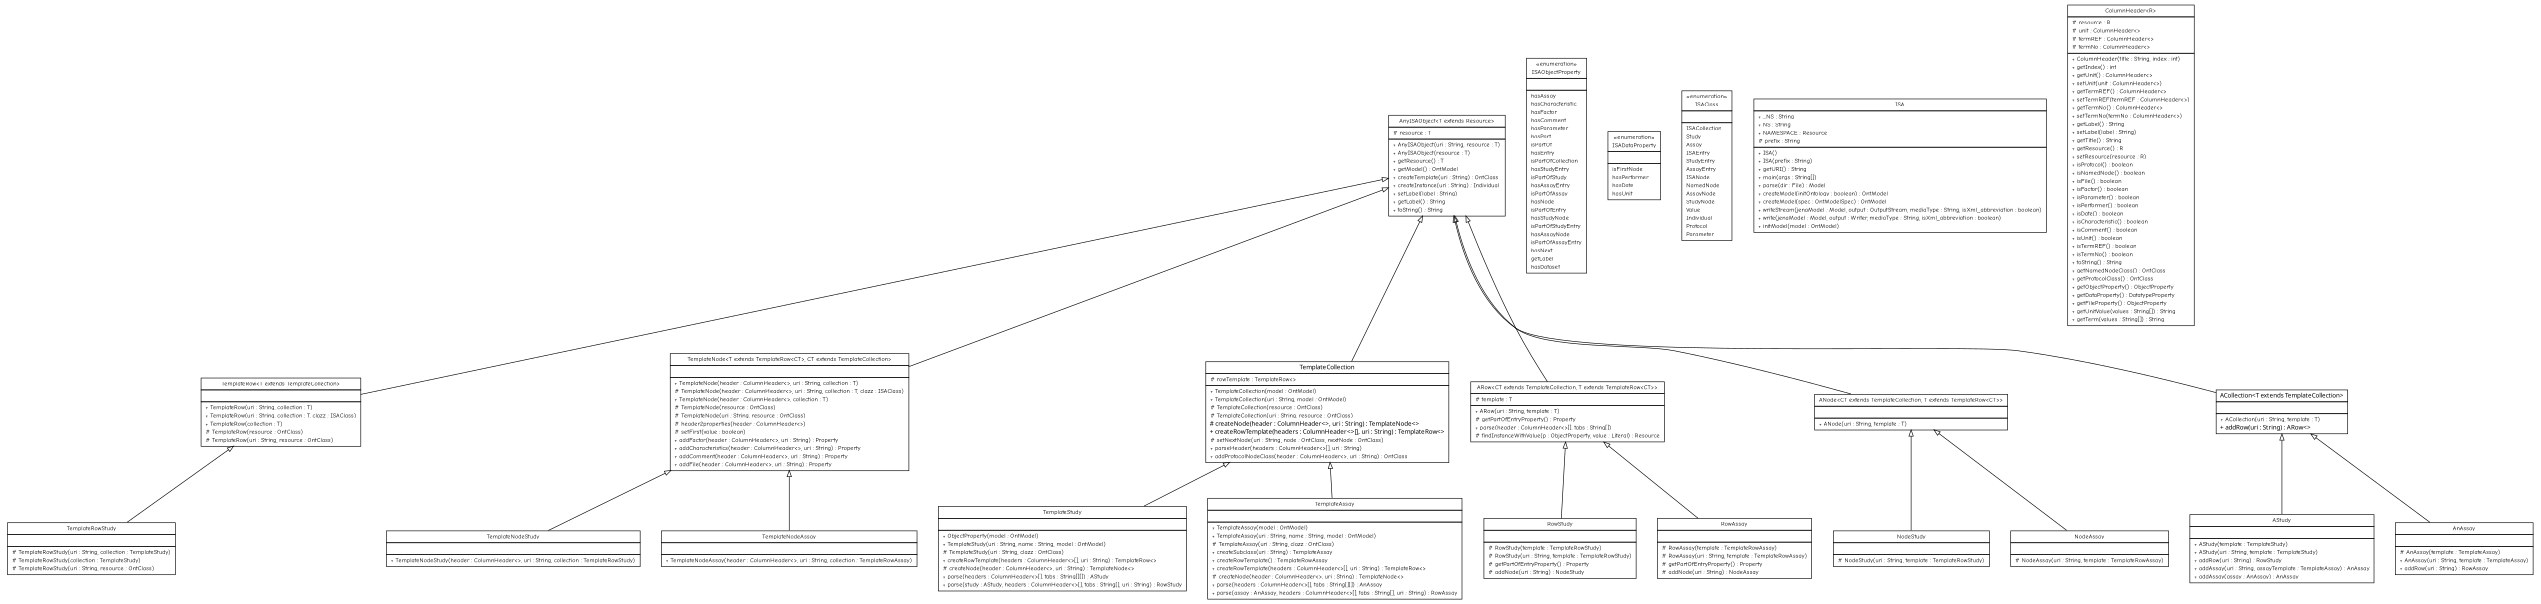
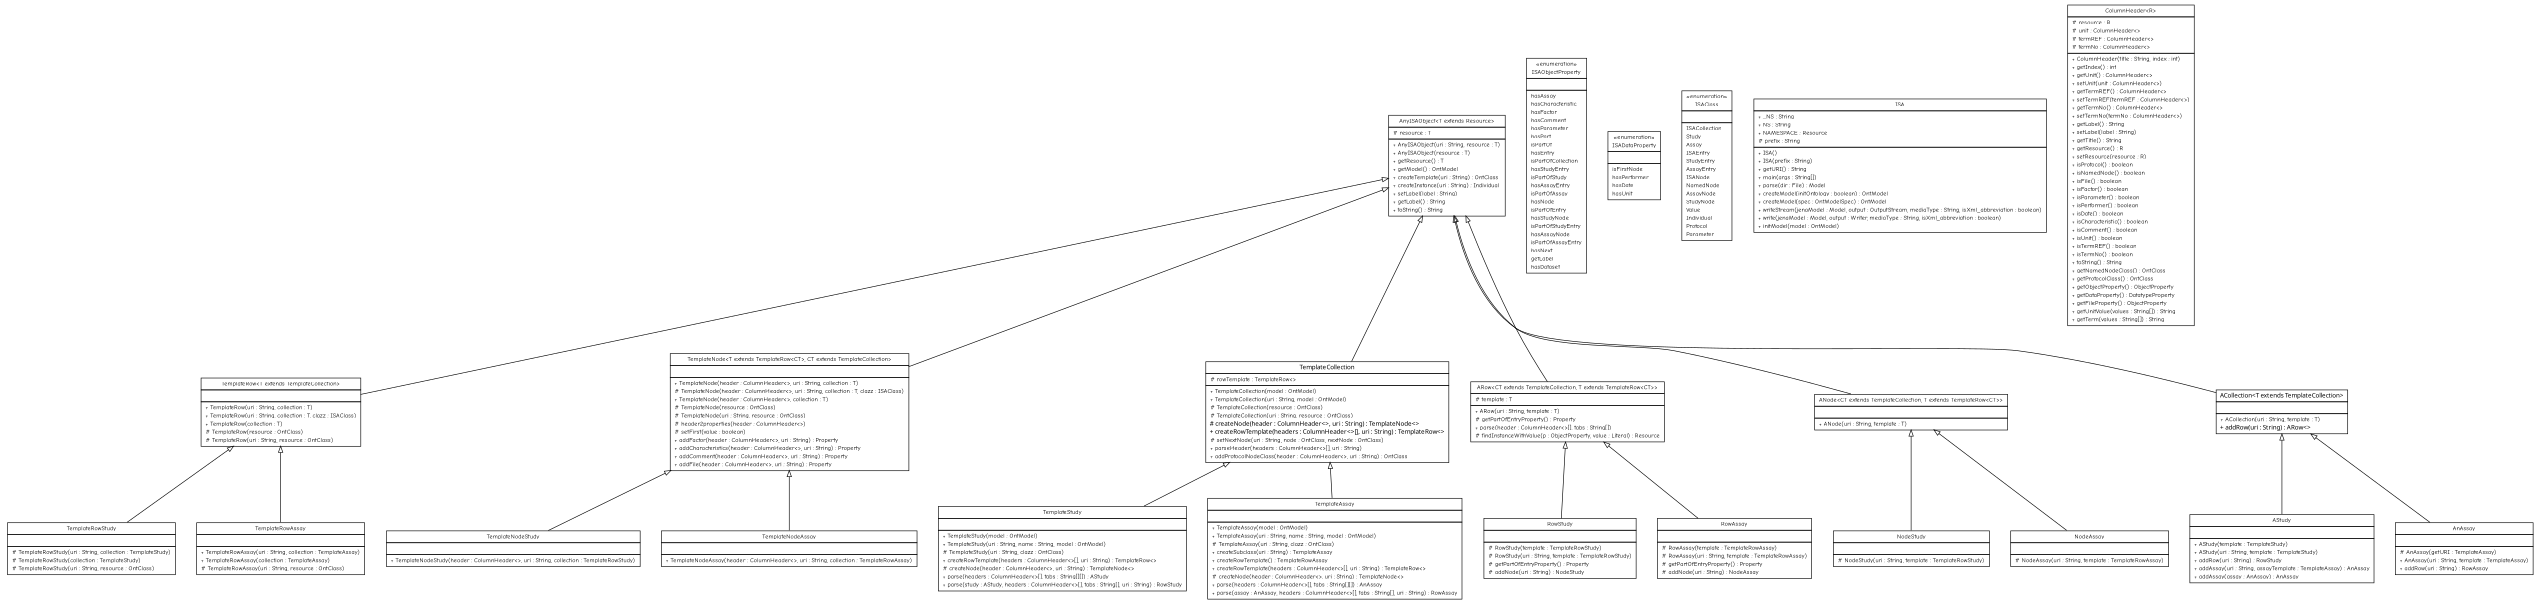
(991, 536) -> (990, 536)
none -> (281, 548)
(2450, 552) -> (2448, 552)
